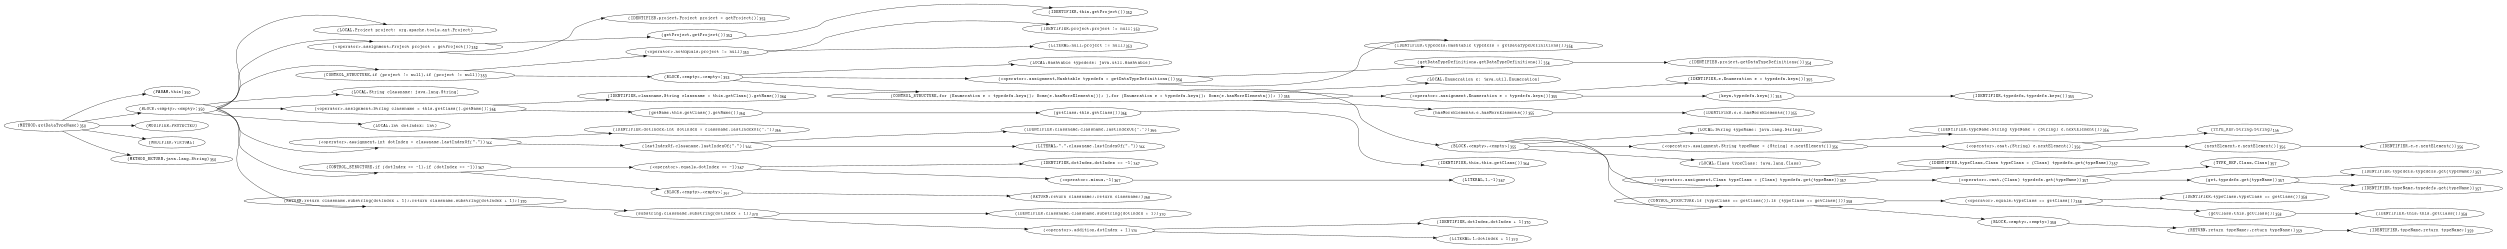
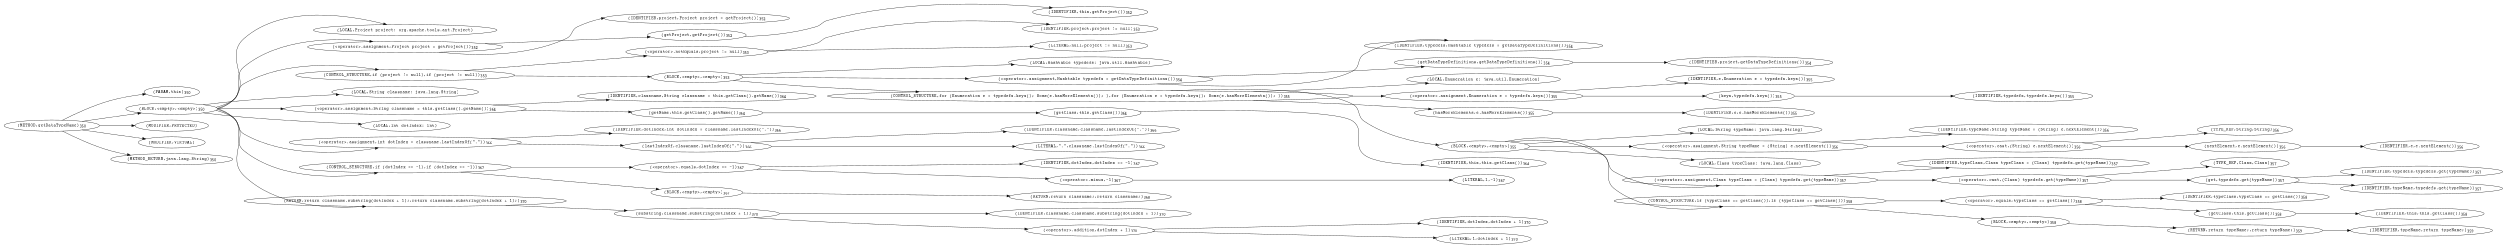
(2276, 129) -> (2276, 129)
